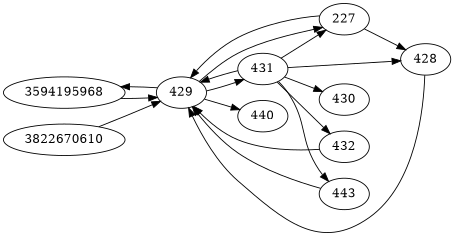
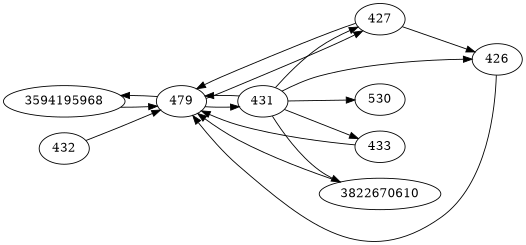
(344, 19) -> (380, 19)
(426, 59) -> (497, 59)
(181, 93) -> (181, 101)
(344, 100) -> (380, 100)
(302, 106) -> (298, 151)
(263, 116) -> none
(344, 194) -> (380, 147)
